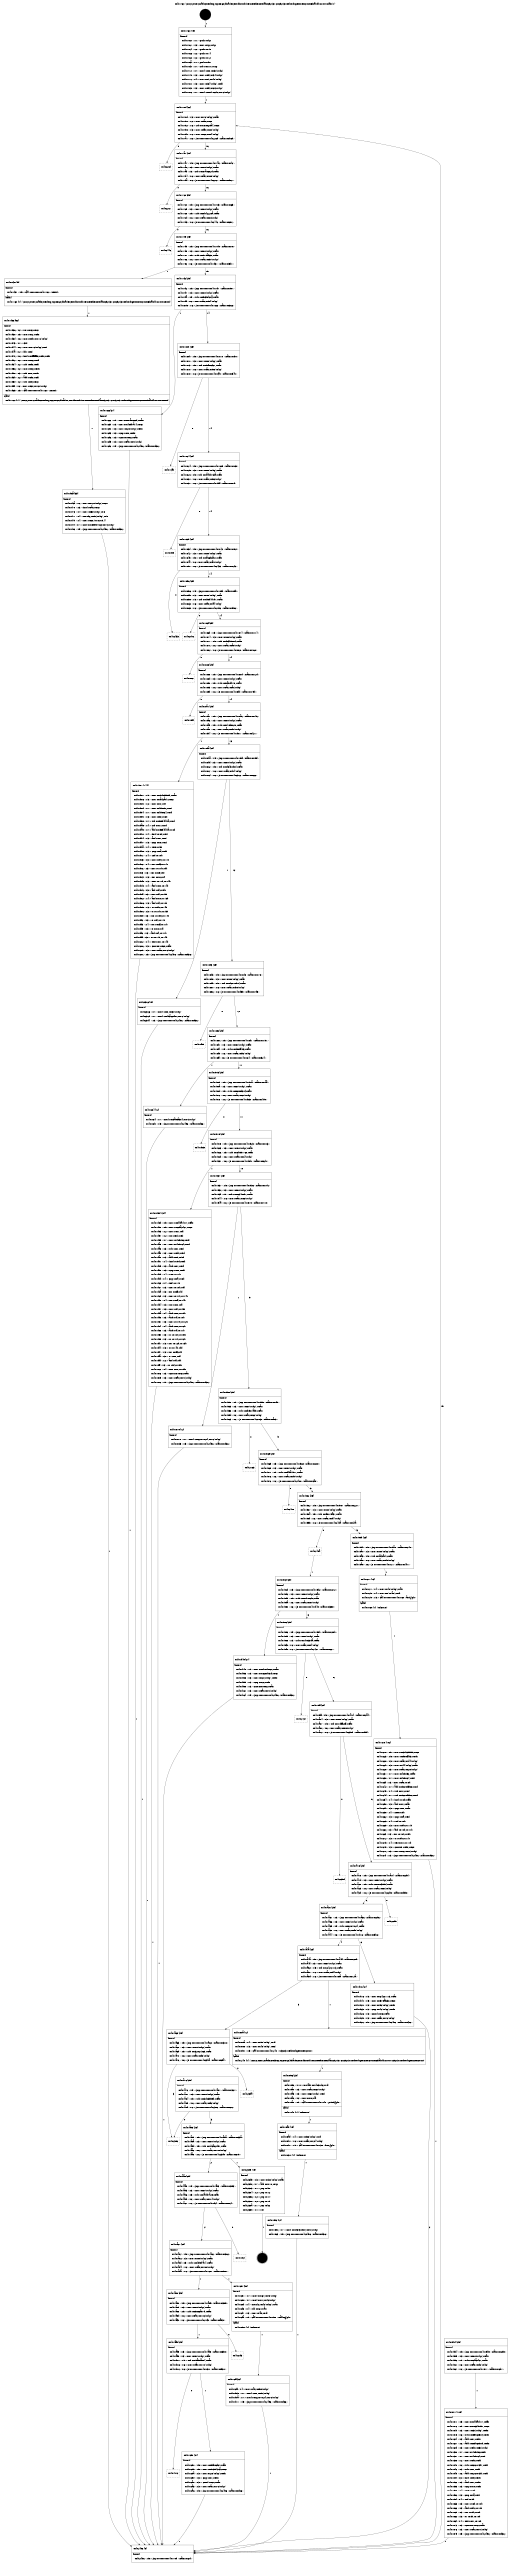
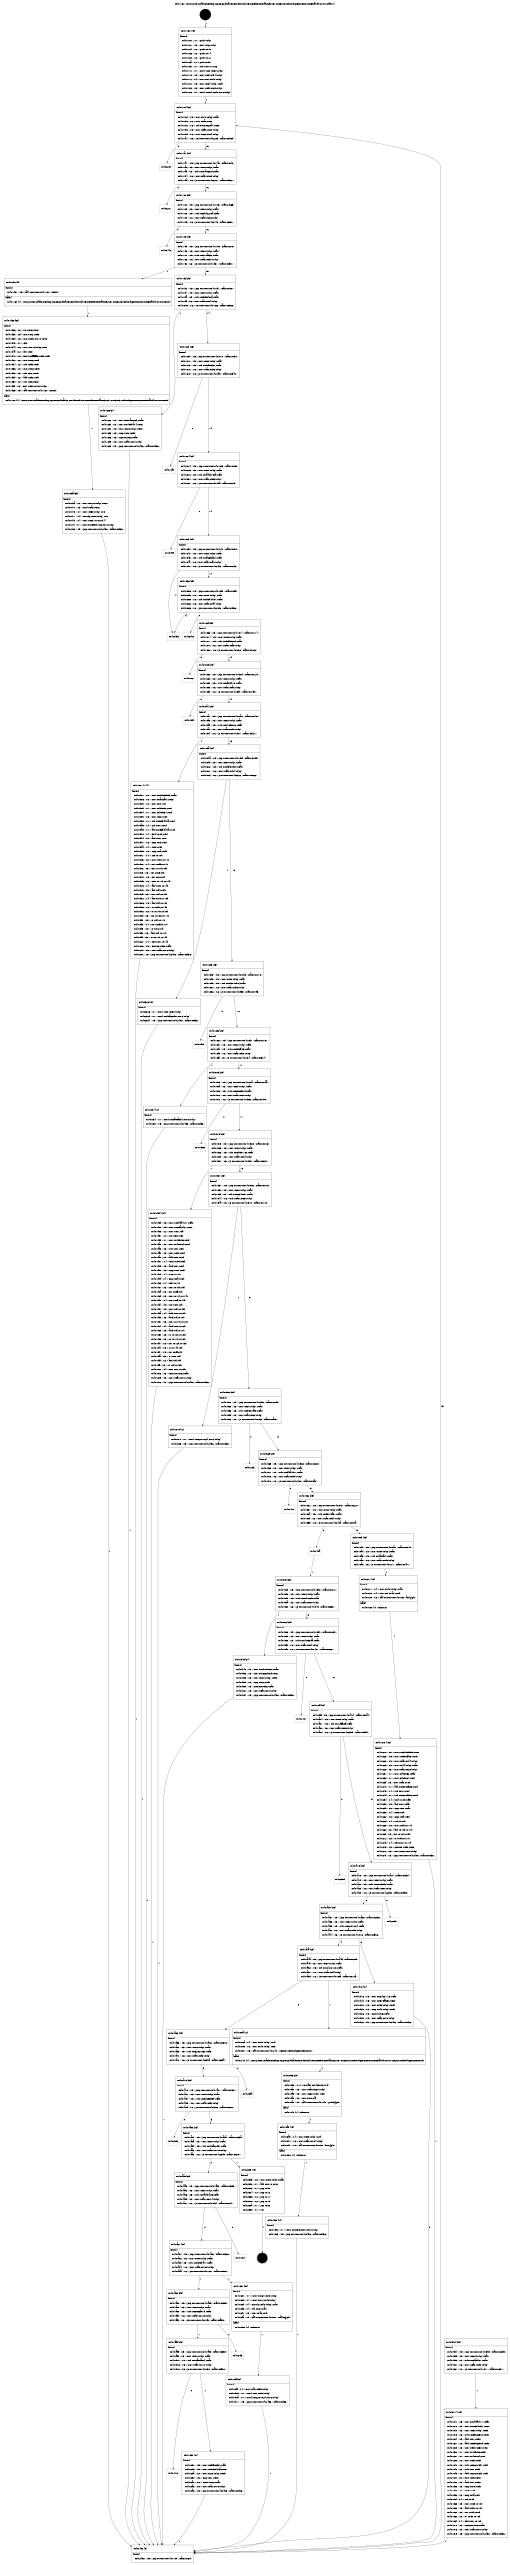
(219, 615) -> (180, 621)
(167, 2099) -> (202, 2070)
